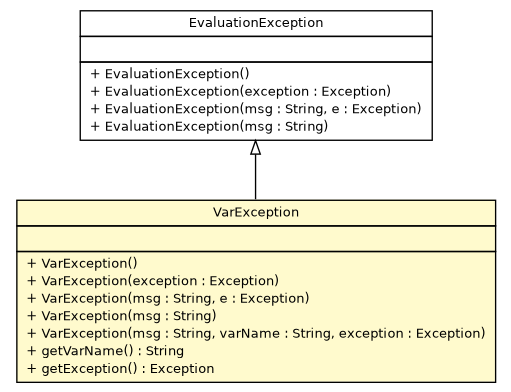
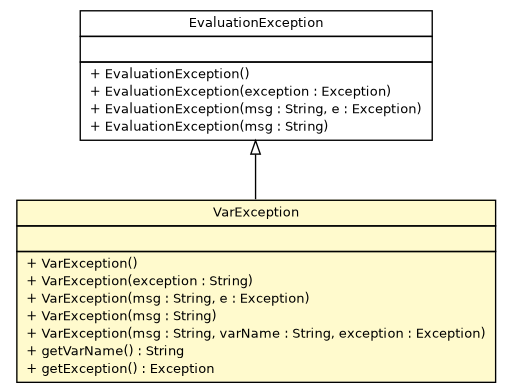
(153, 281) -> (140, 281)
